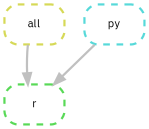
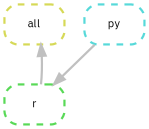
(27, 59) -> (42, 70)
